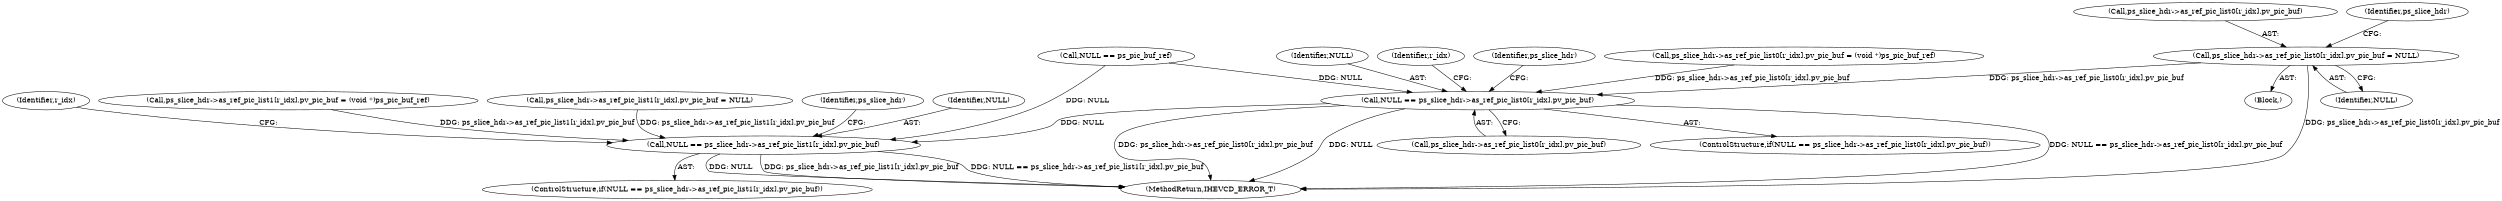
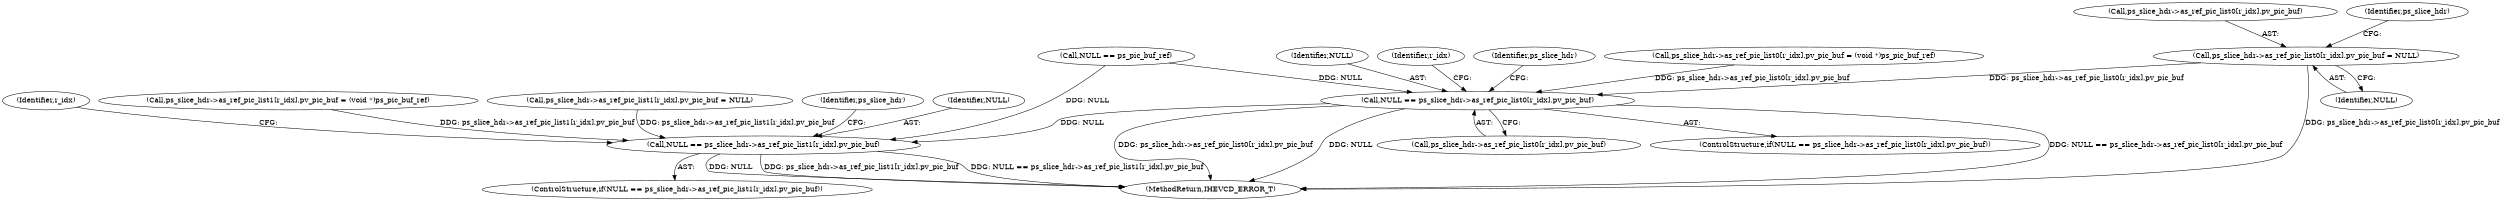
(2268, 101) -> none
